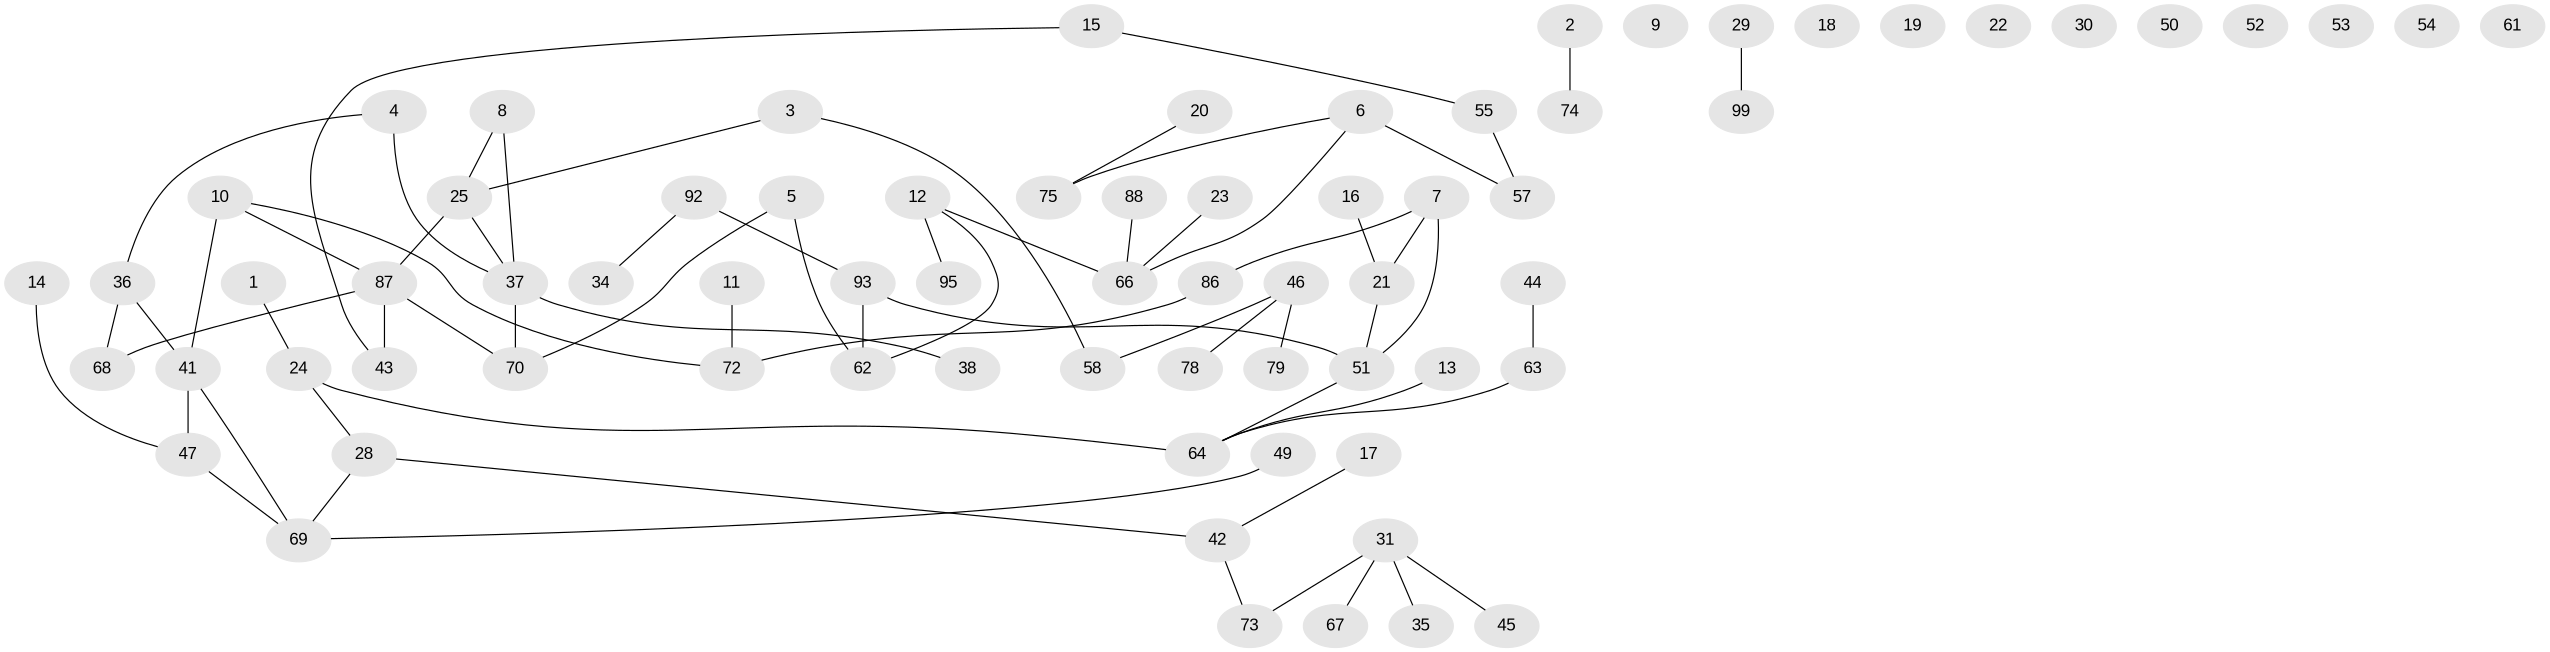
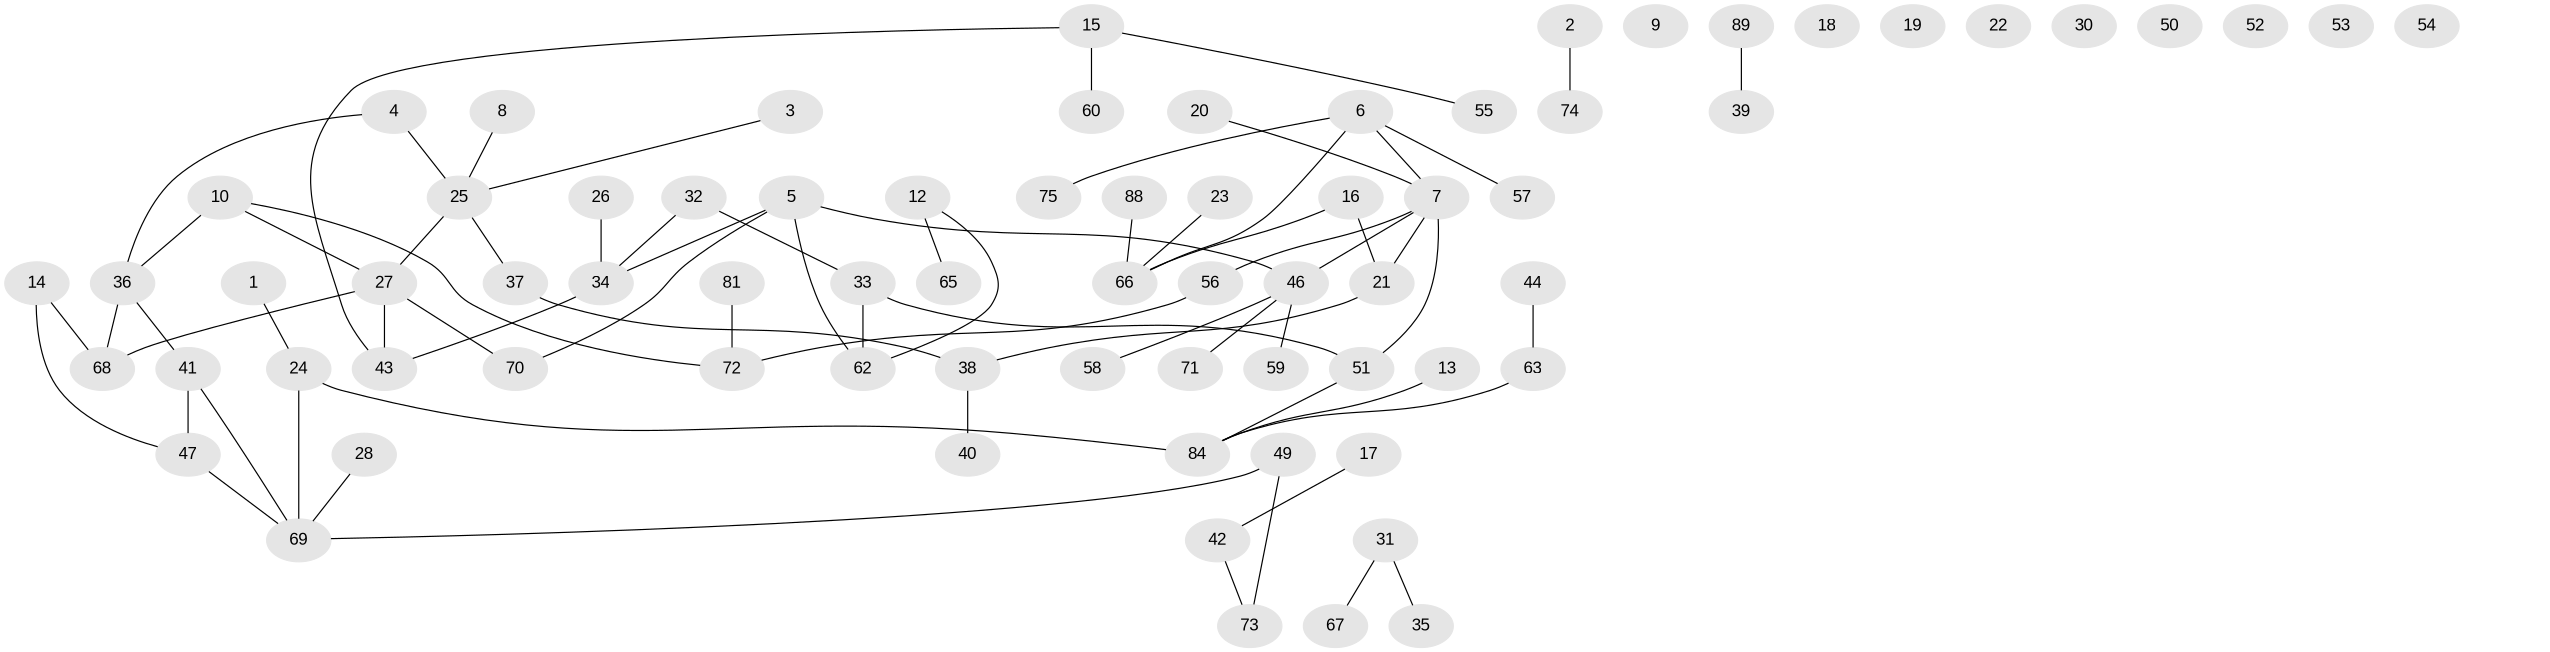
(1741, 26) -> (1741, 26)
(2513, 26) -> none
none -> (1091, 112)
(1741, 112) -> (1741, 112)
(1124, 155) -> (1317, 148)
none -> (1399, 155)
(1503, 155) -> none
(984, 196) -> none
(509, 198) -> none
none -> (601, 198)
(694, 198) -> (694, 198)
(417, 219) -> (427, 155)
(1006, 234) -> (1255, 234)
none -> (1047, 234)
none -> (1374, 236)
none -> (696, 240)
(204, 283) -> (171, 241)
(384, 283) -> (384, 283)
(732, 283) -> (732, 283)
(863, 283) -> (863, 283)
(949, 283) -> (949, 283)
(1211, 283) -> (1211, 283)
none -> (70, 326)
(1372, 326) -> (1160, 333)
none -> (495, 329)
(515, 333) -> none
(1190, 369) -> (1190, 369)
(1276, 369) -> (1276, 369)
(332, 412) -> (299, 455)
none -> (968, 455)
(1197, 455) -> (1197, 455)
(791, 498) -> none
(1318, 583) -> (1266, 540)
(1507, 626) -> none
